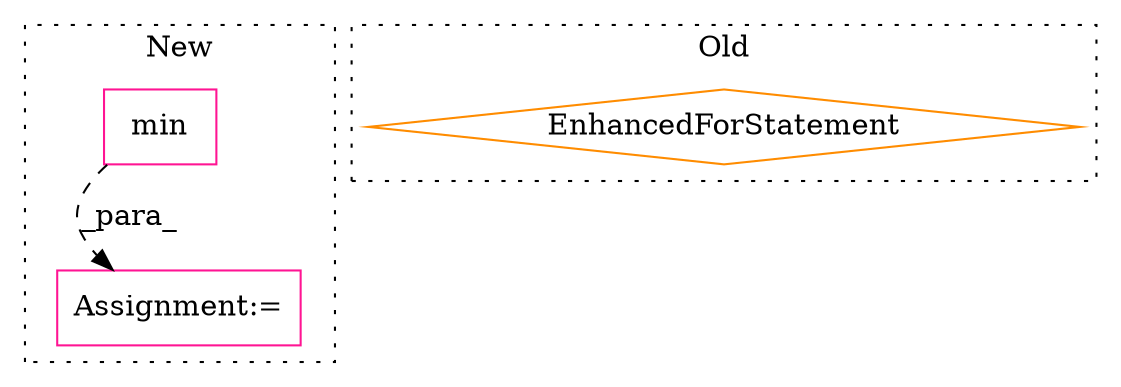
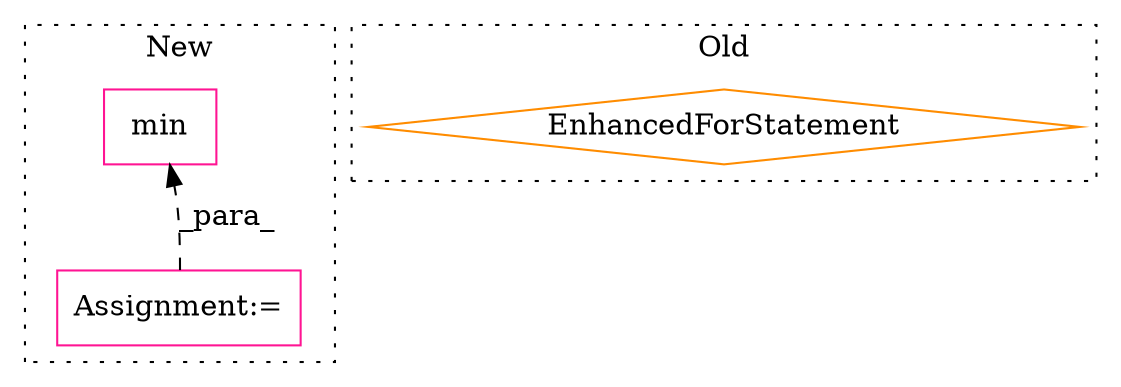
(78, 208) -> (179, 228)
